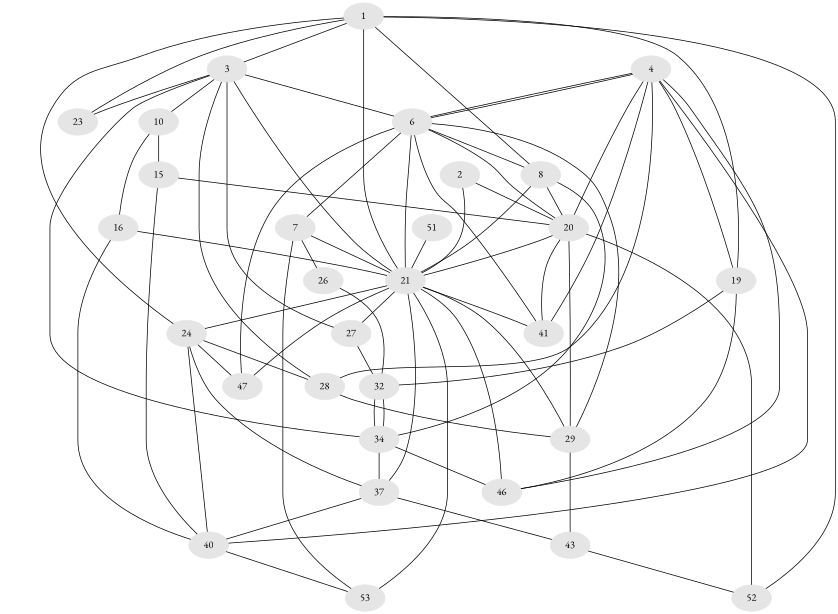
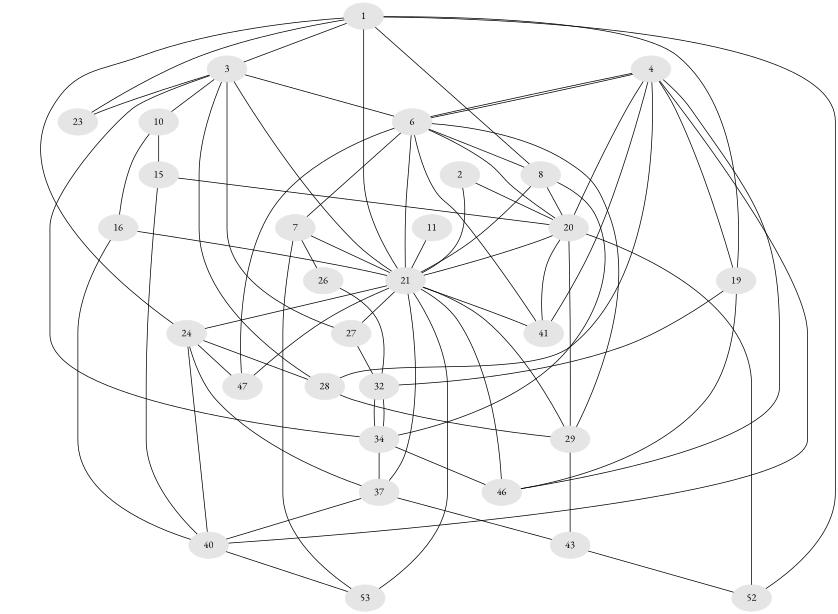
(432, 228) -> (432, 228)
